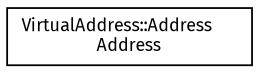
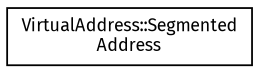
(130, 37) -> (130, 37)
